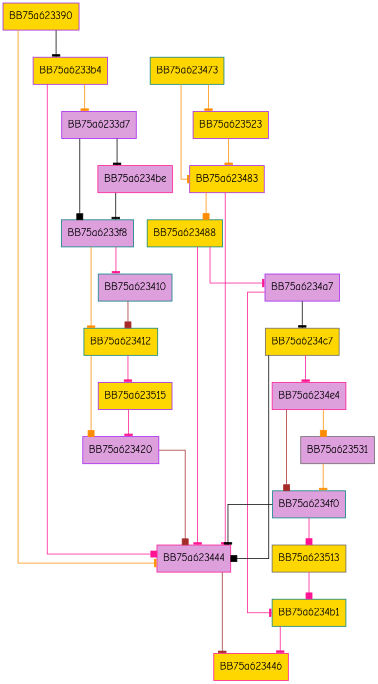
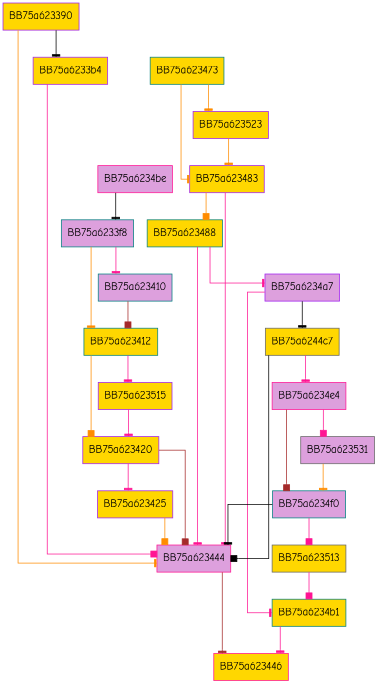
(99, 125) -> none
(302, 342) -> (302, 342)
(323, 419) -> (323, 419)
(121, 450) -> (121, 450)
none -> (135, 504)
